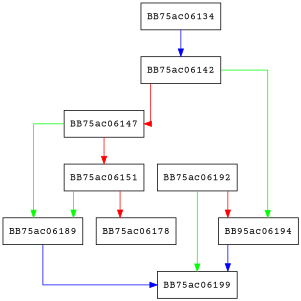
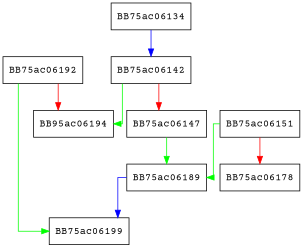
(104, 147) -> none
(228, 254) -> none
